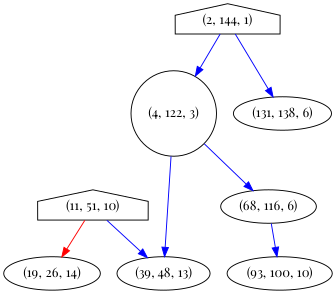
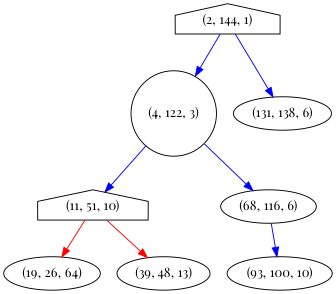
(168, 202) -> (128, 166)
(124, 236) -> (124, 236)
(52, 273) -> (52, 273)
